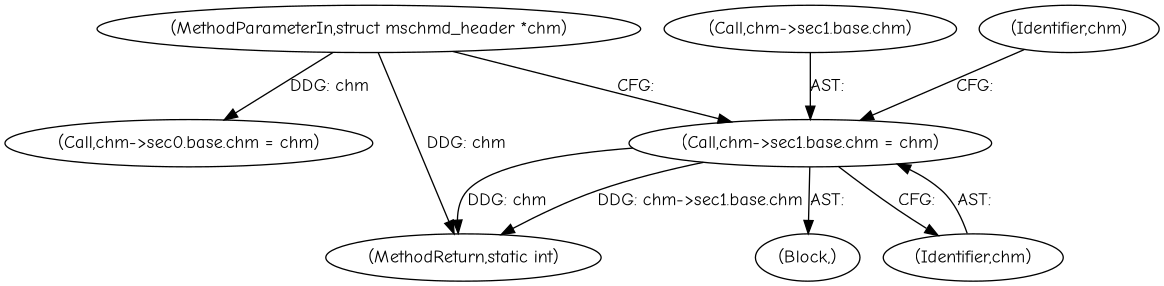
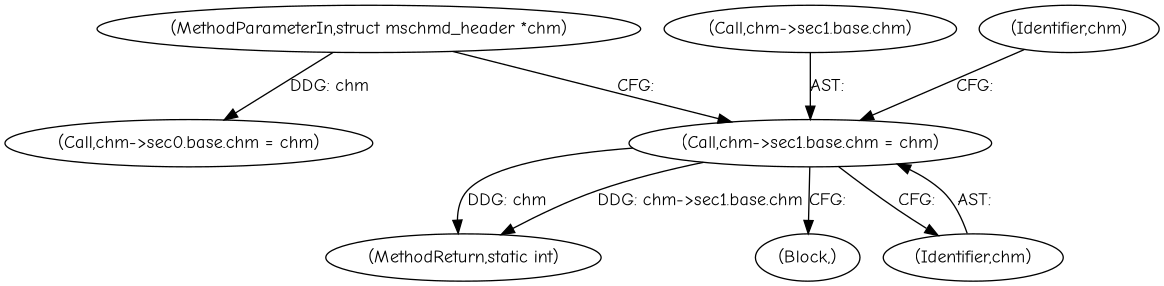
(414, 137) -> none
(831, 200) -> (831, 200)
